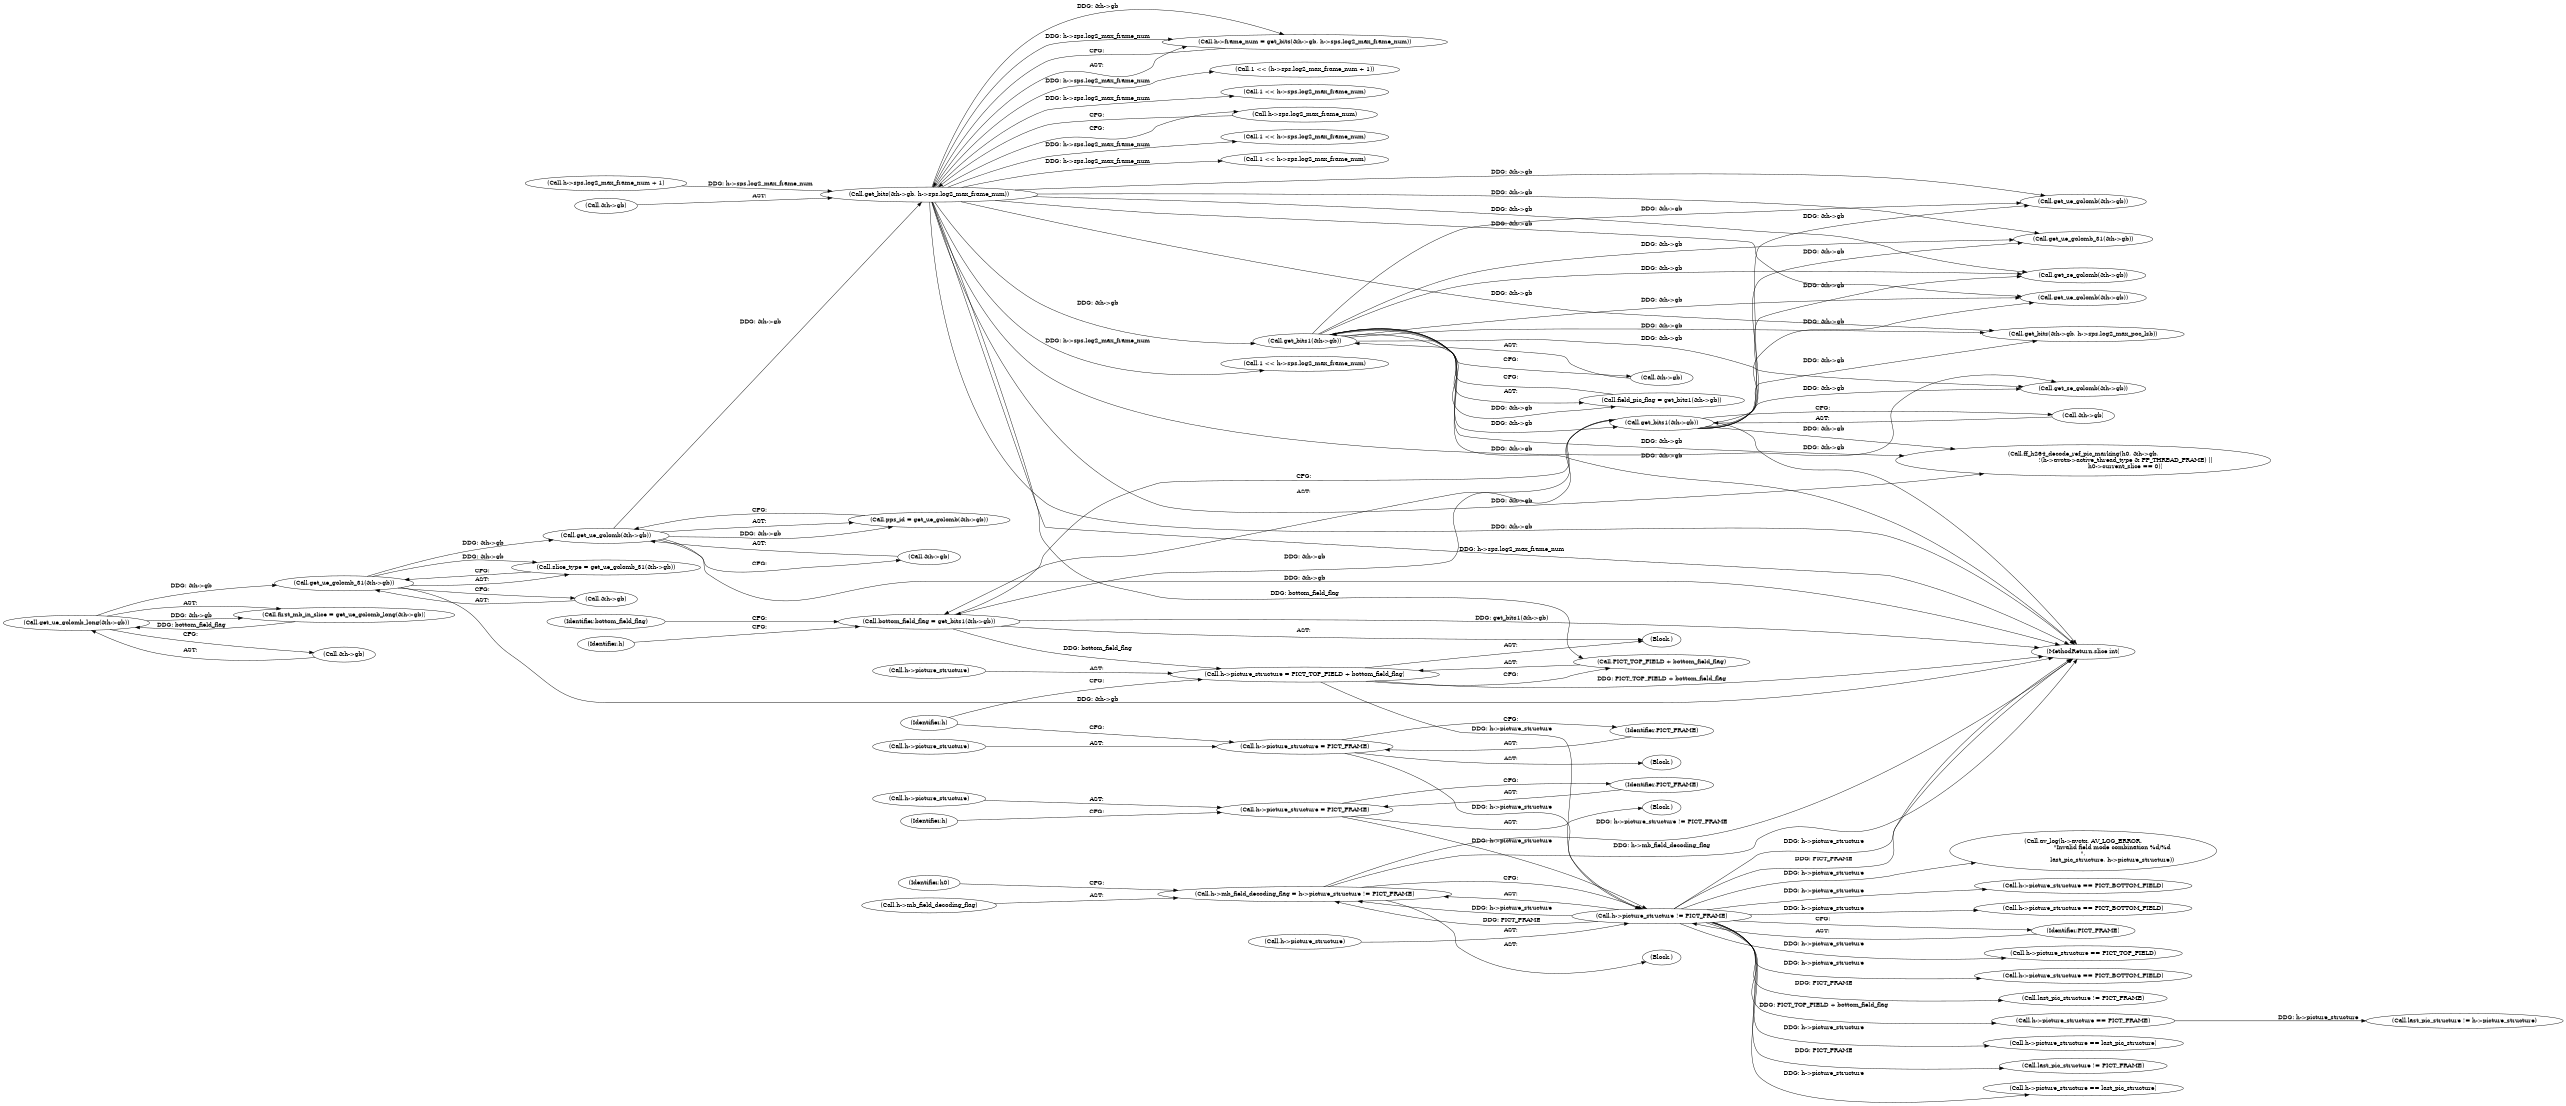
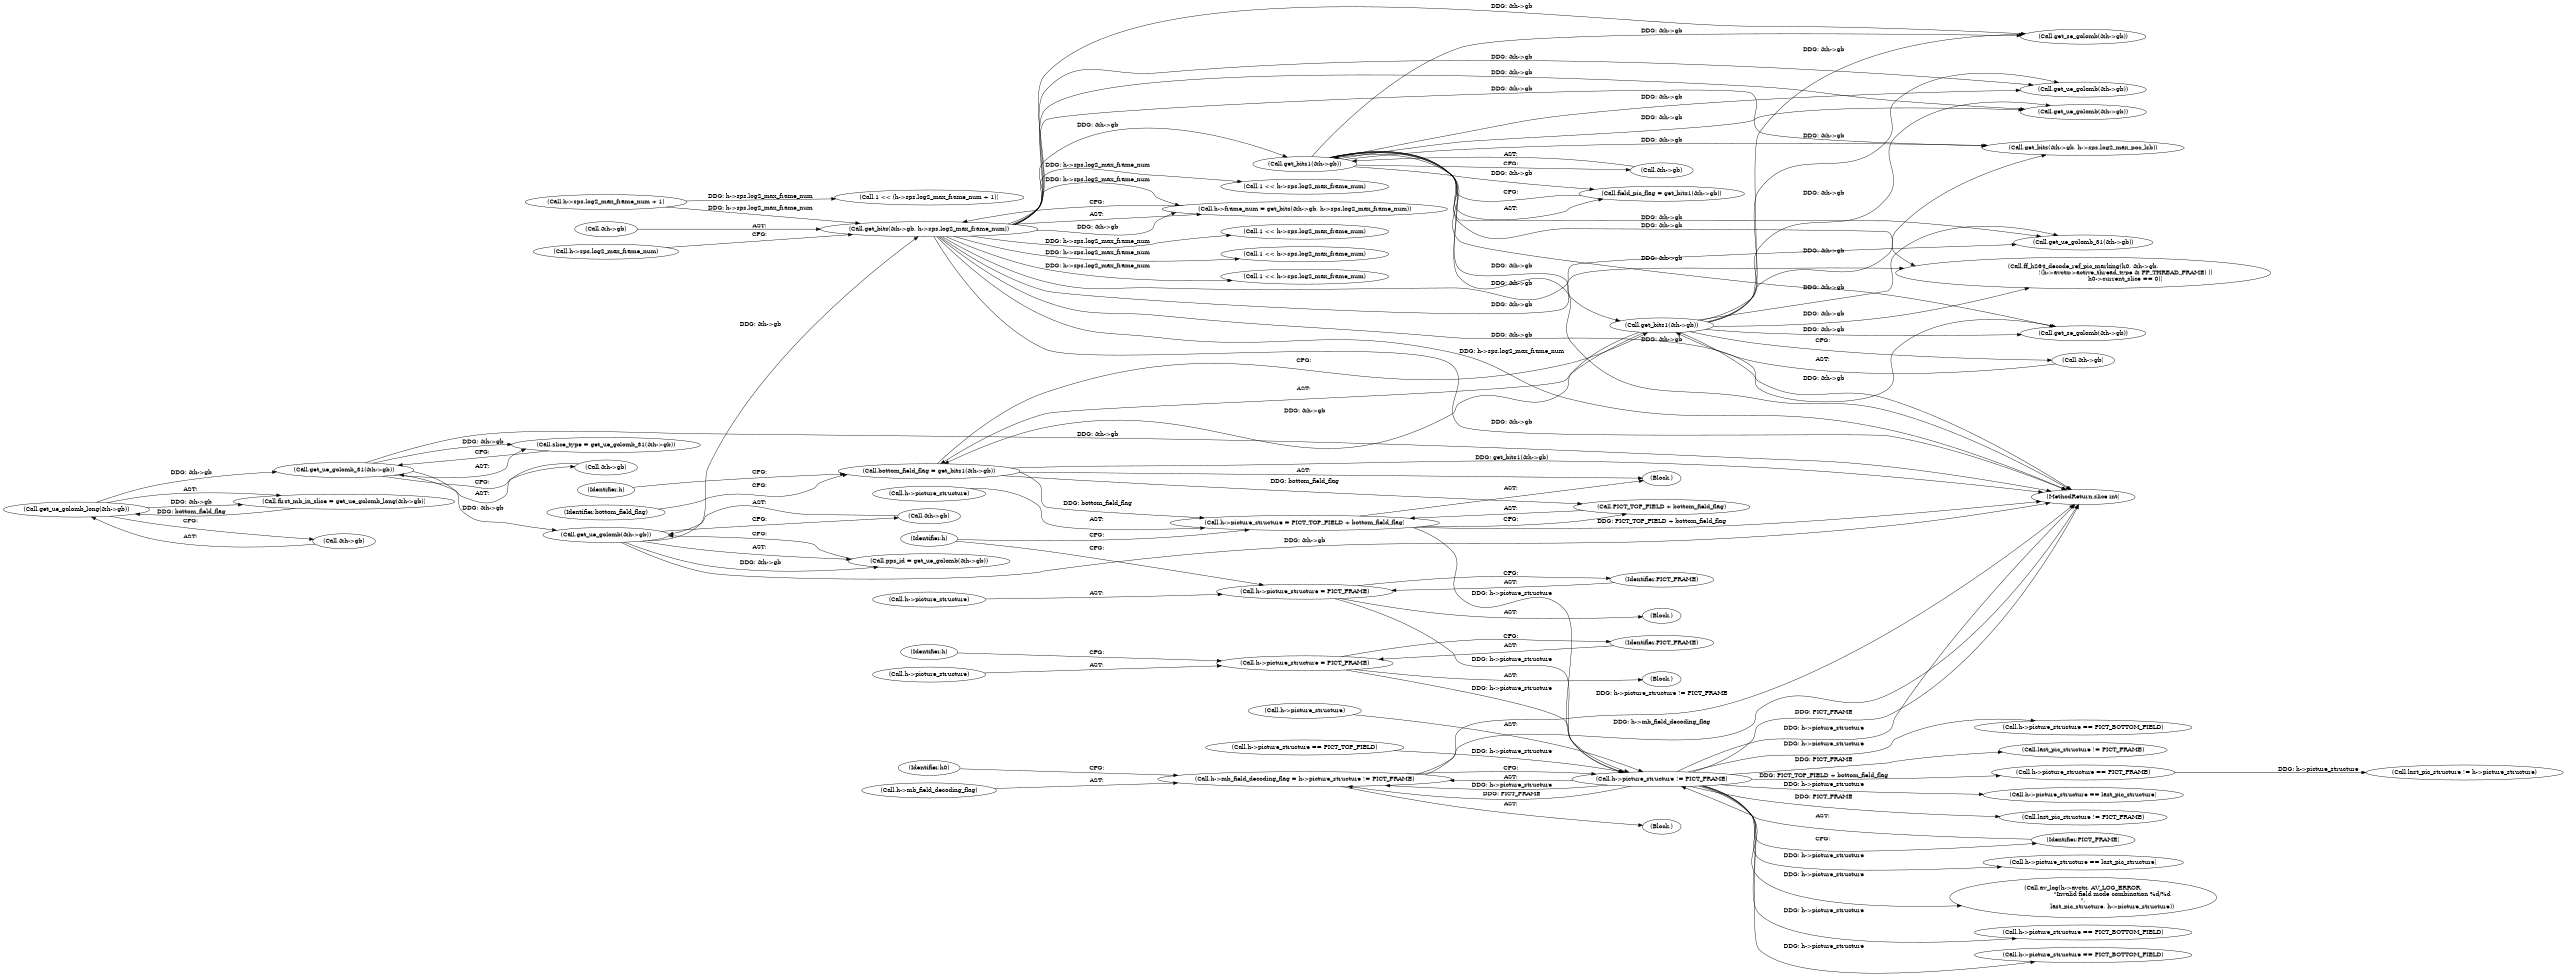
(1055, 90) -> (759, 200)
(1085, 137) -> none
(1144, 593) -> (1290, 491)
(1839, 956) -> (1508, 758)
